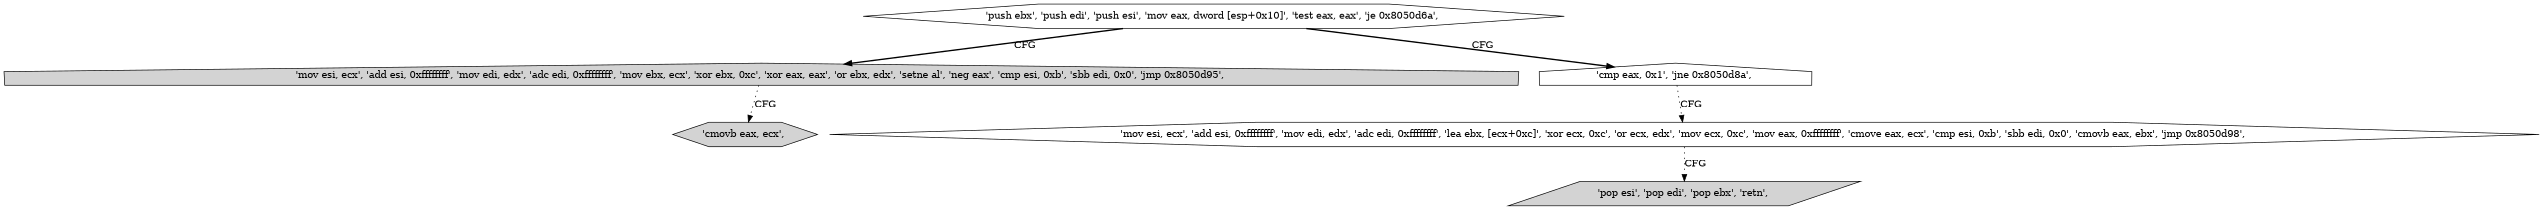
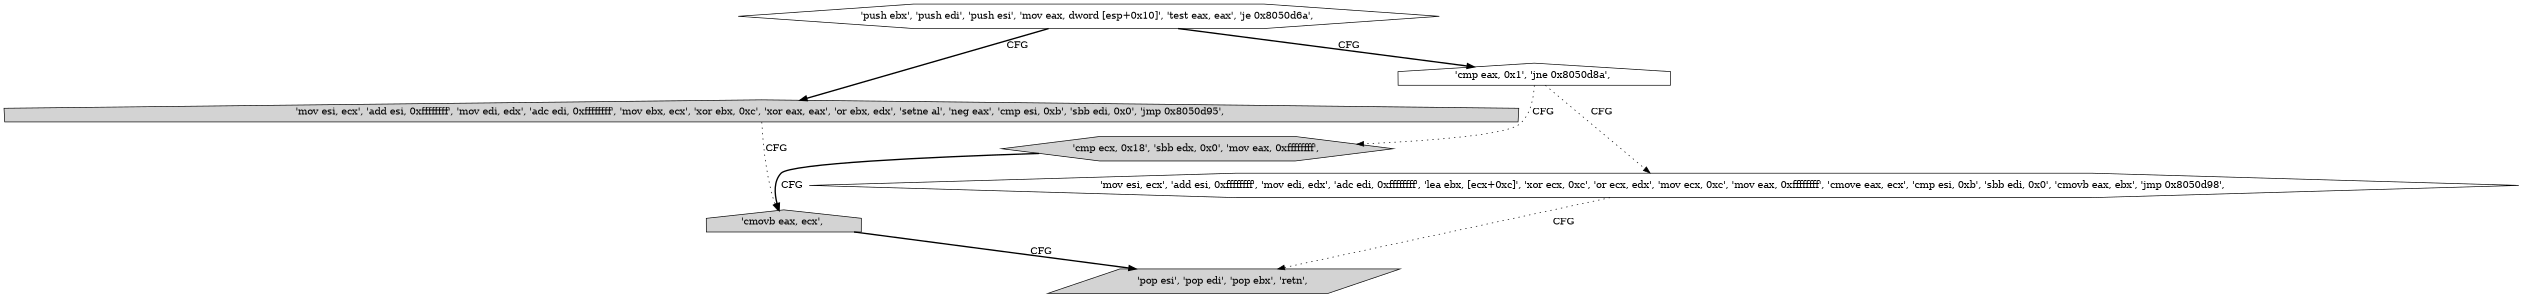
(745, 134) -> (784, 222)
none -> (1197, 149)
none -> (991, 250)
